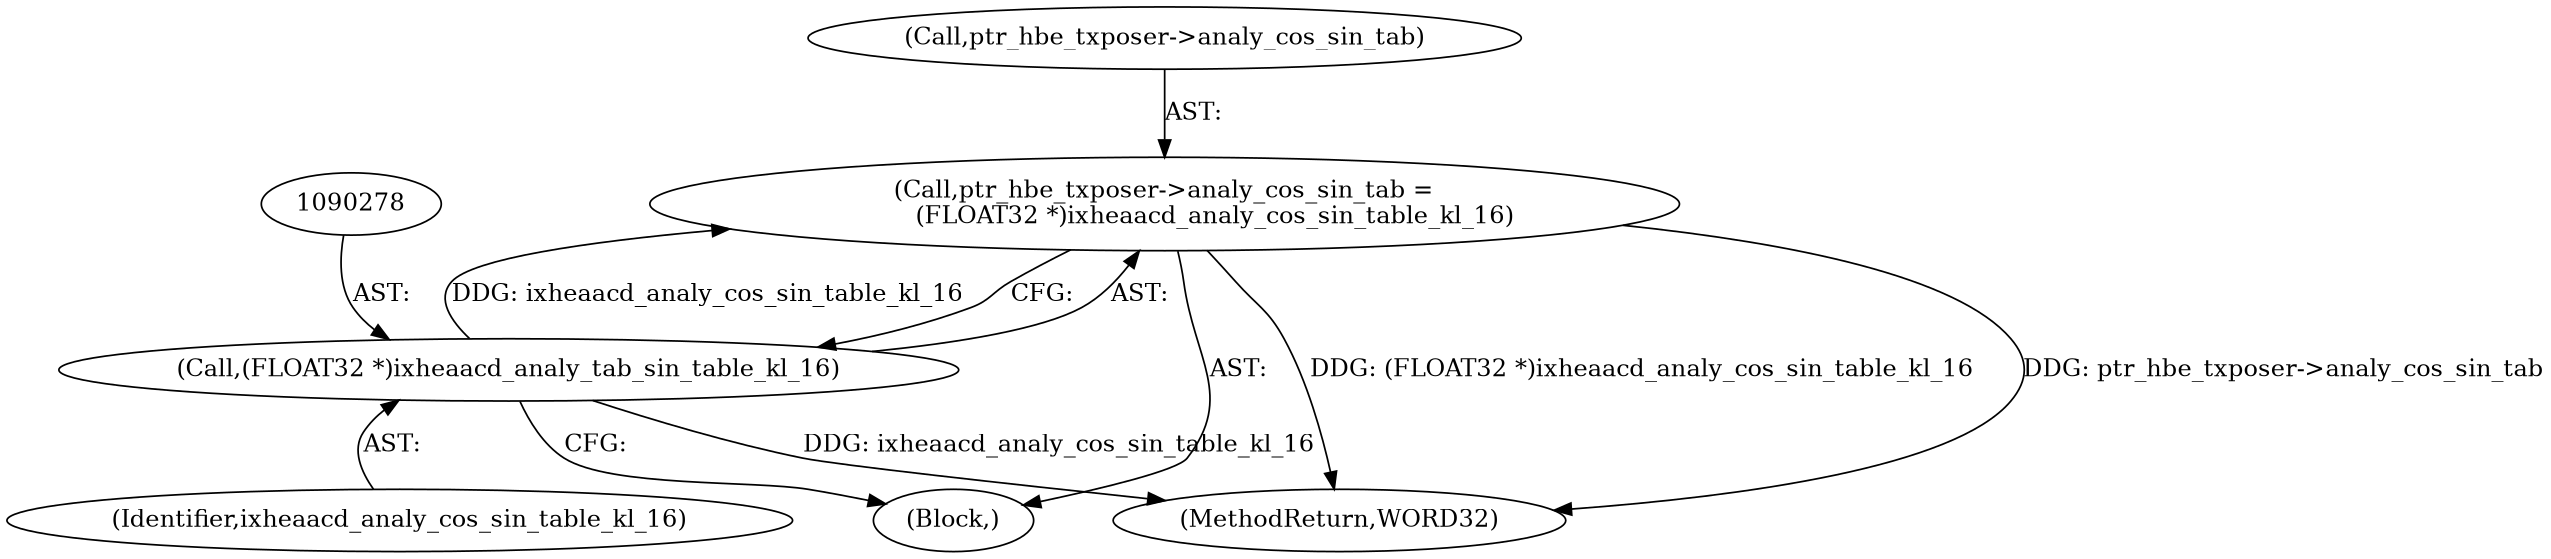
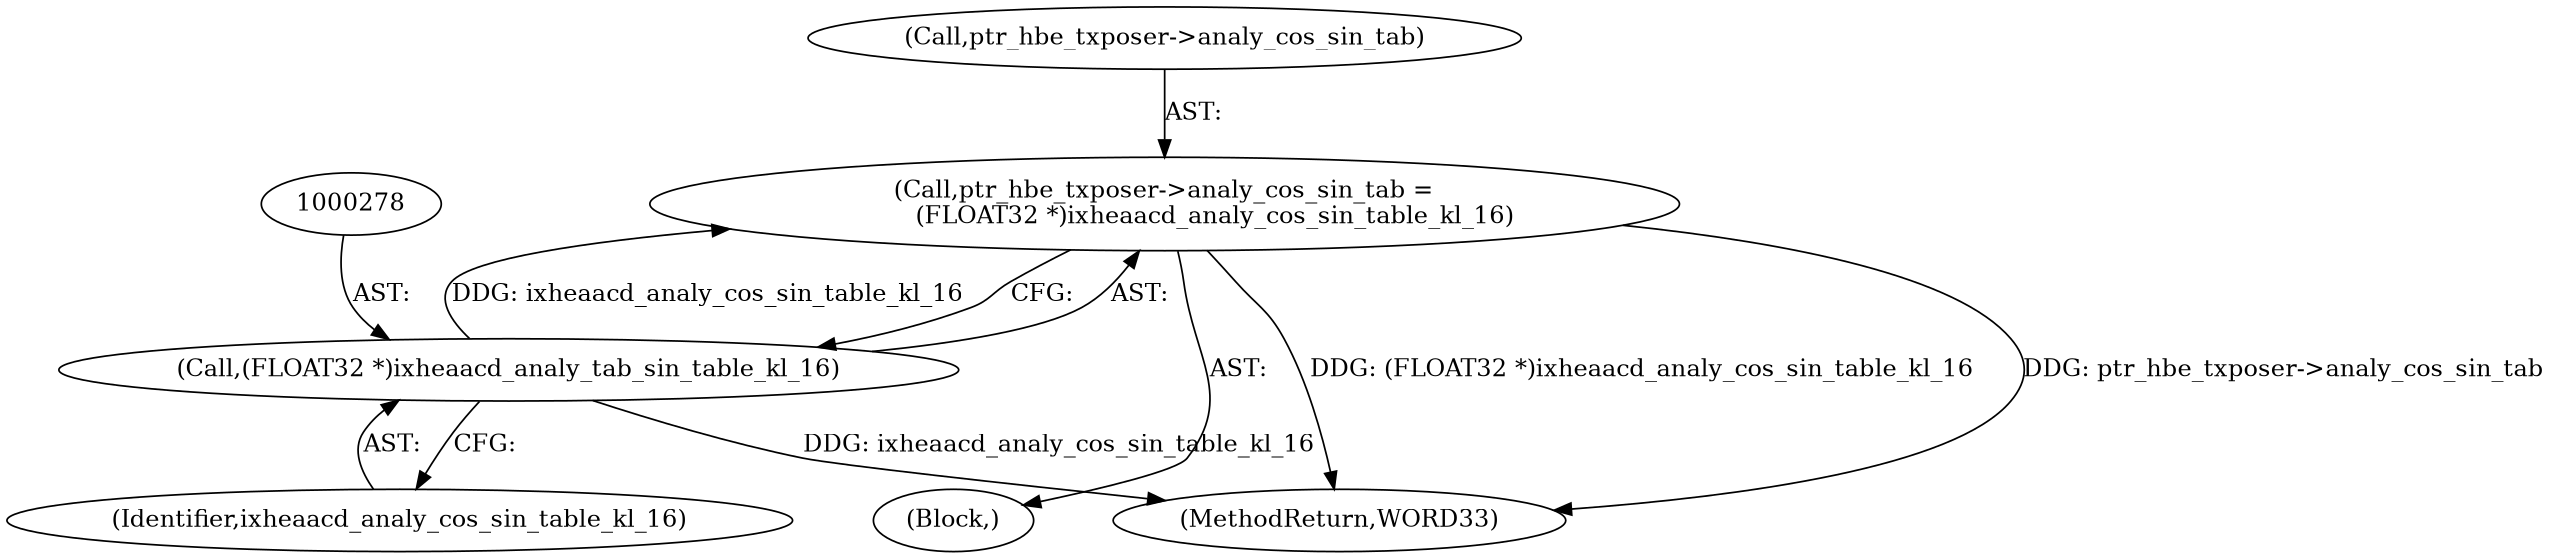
(351, 204) -> (351, 204)
(679, 481) -> (450, 436)
(1339, 520) -> (1339, 520)
